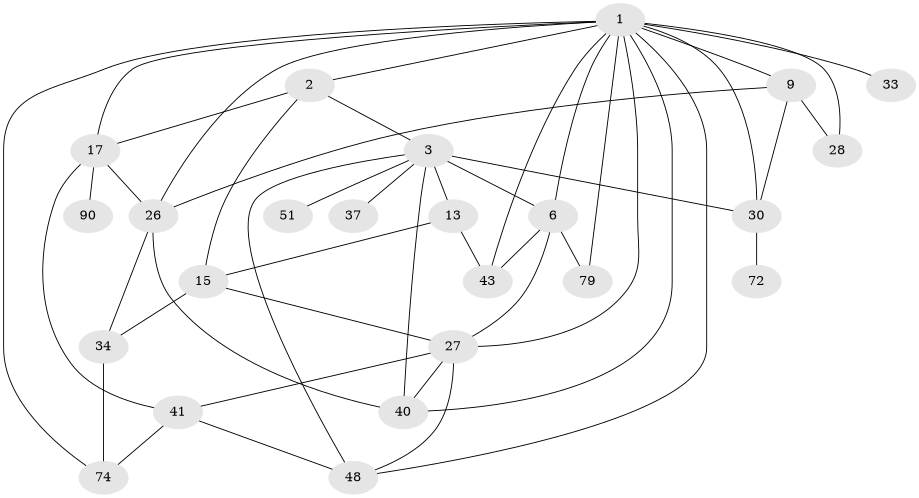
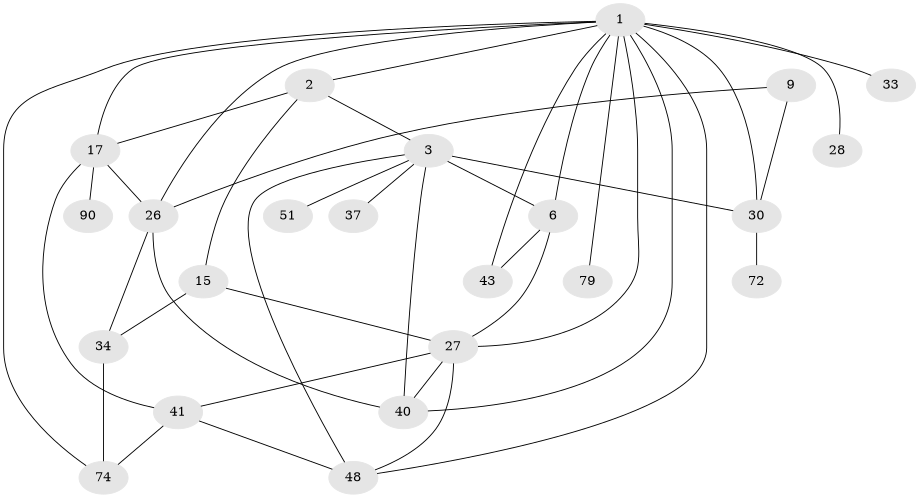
(713, 54) -> none
(814, 118) -> none
(453, 216) -> none
(570, 249) -> none
